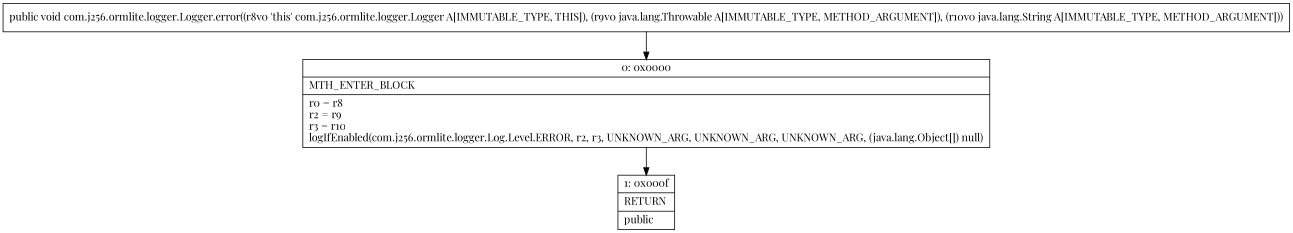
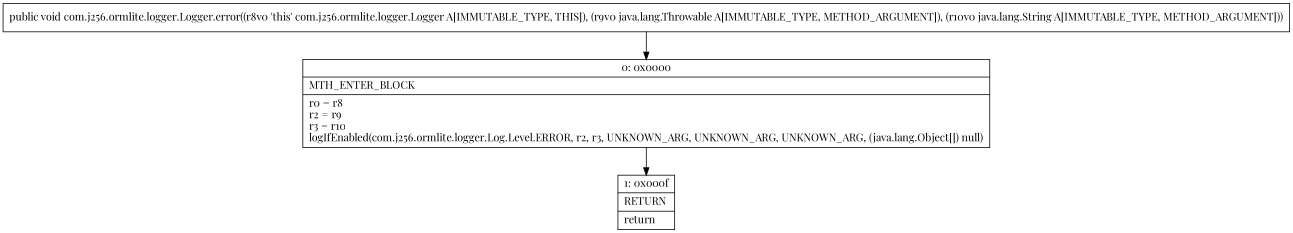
(639, 220) -> (640, 220)
